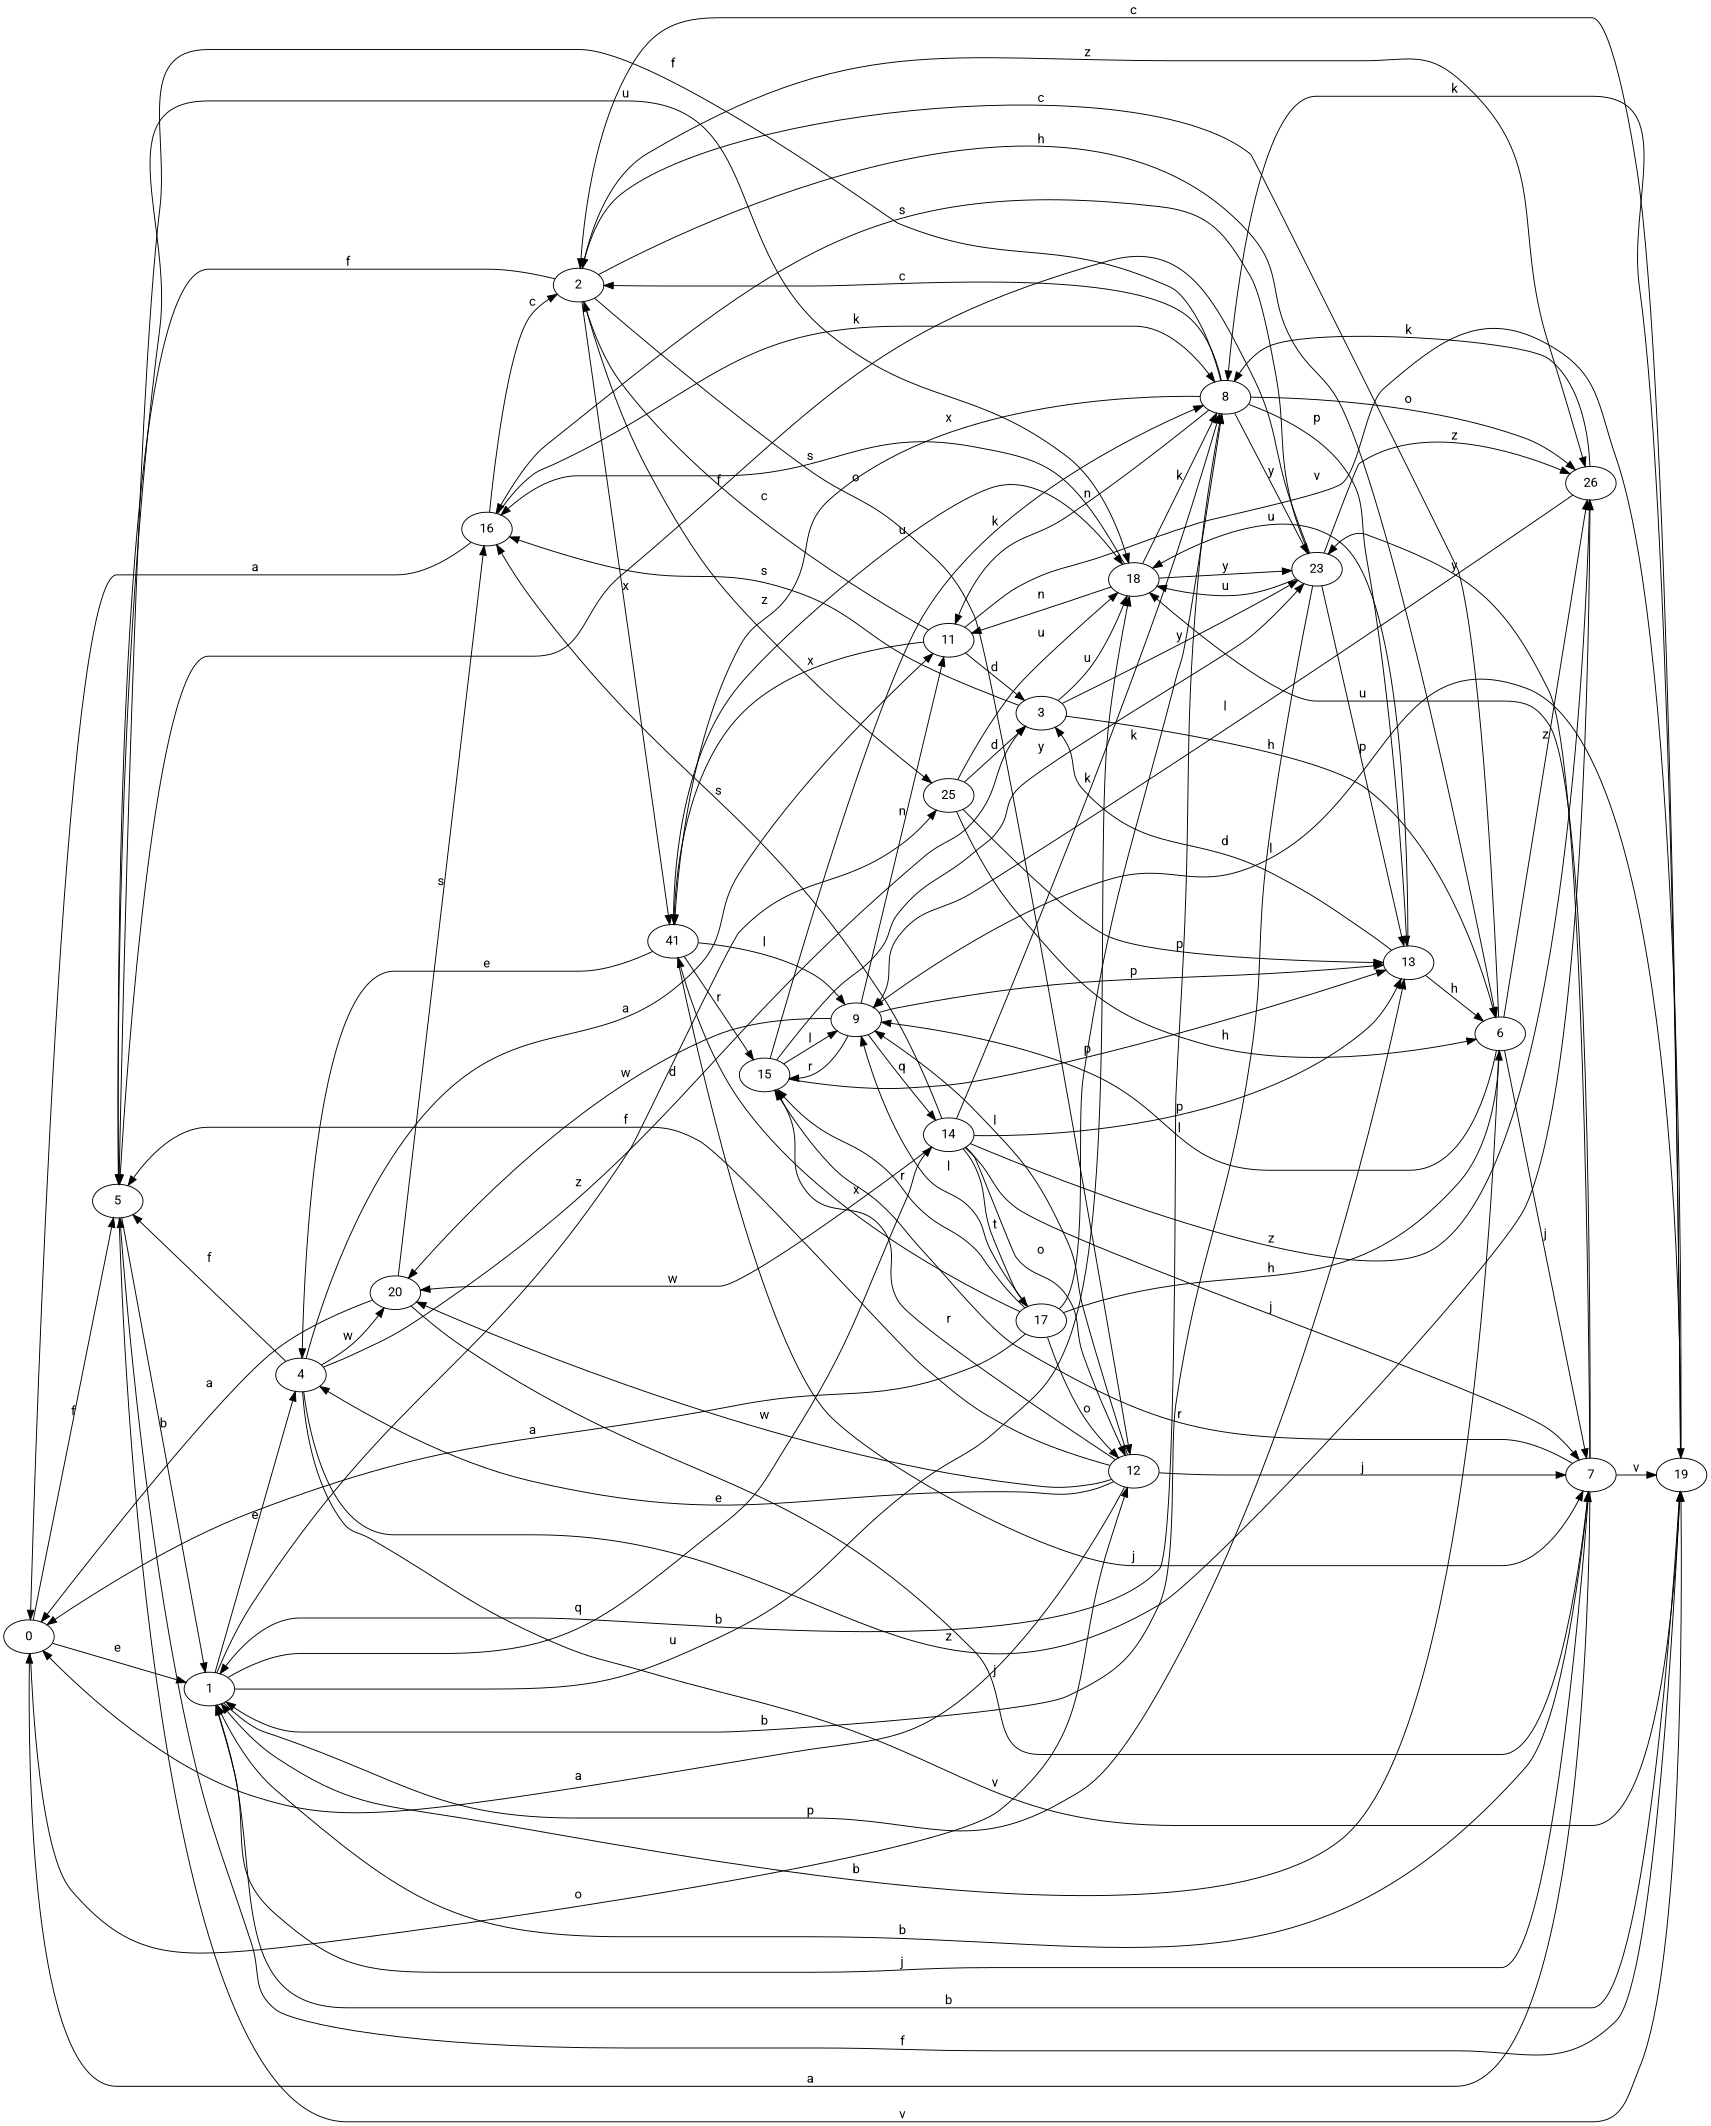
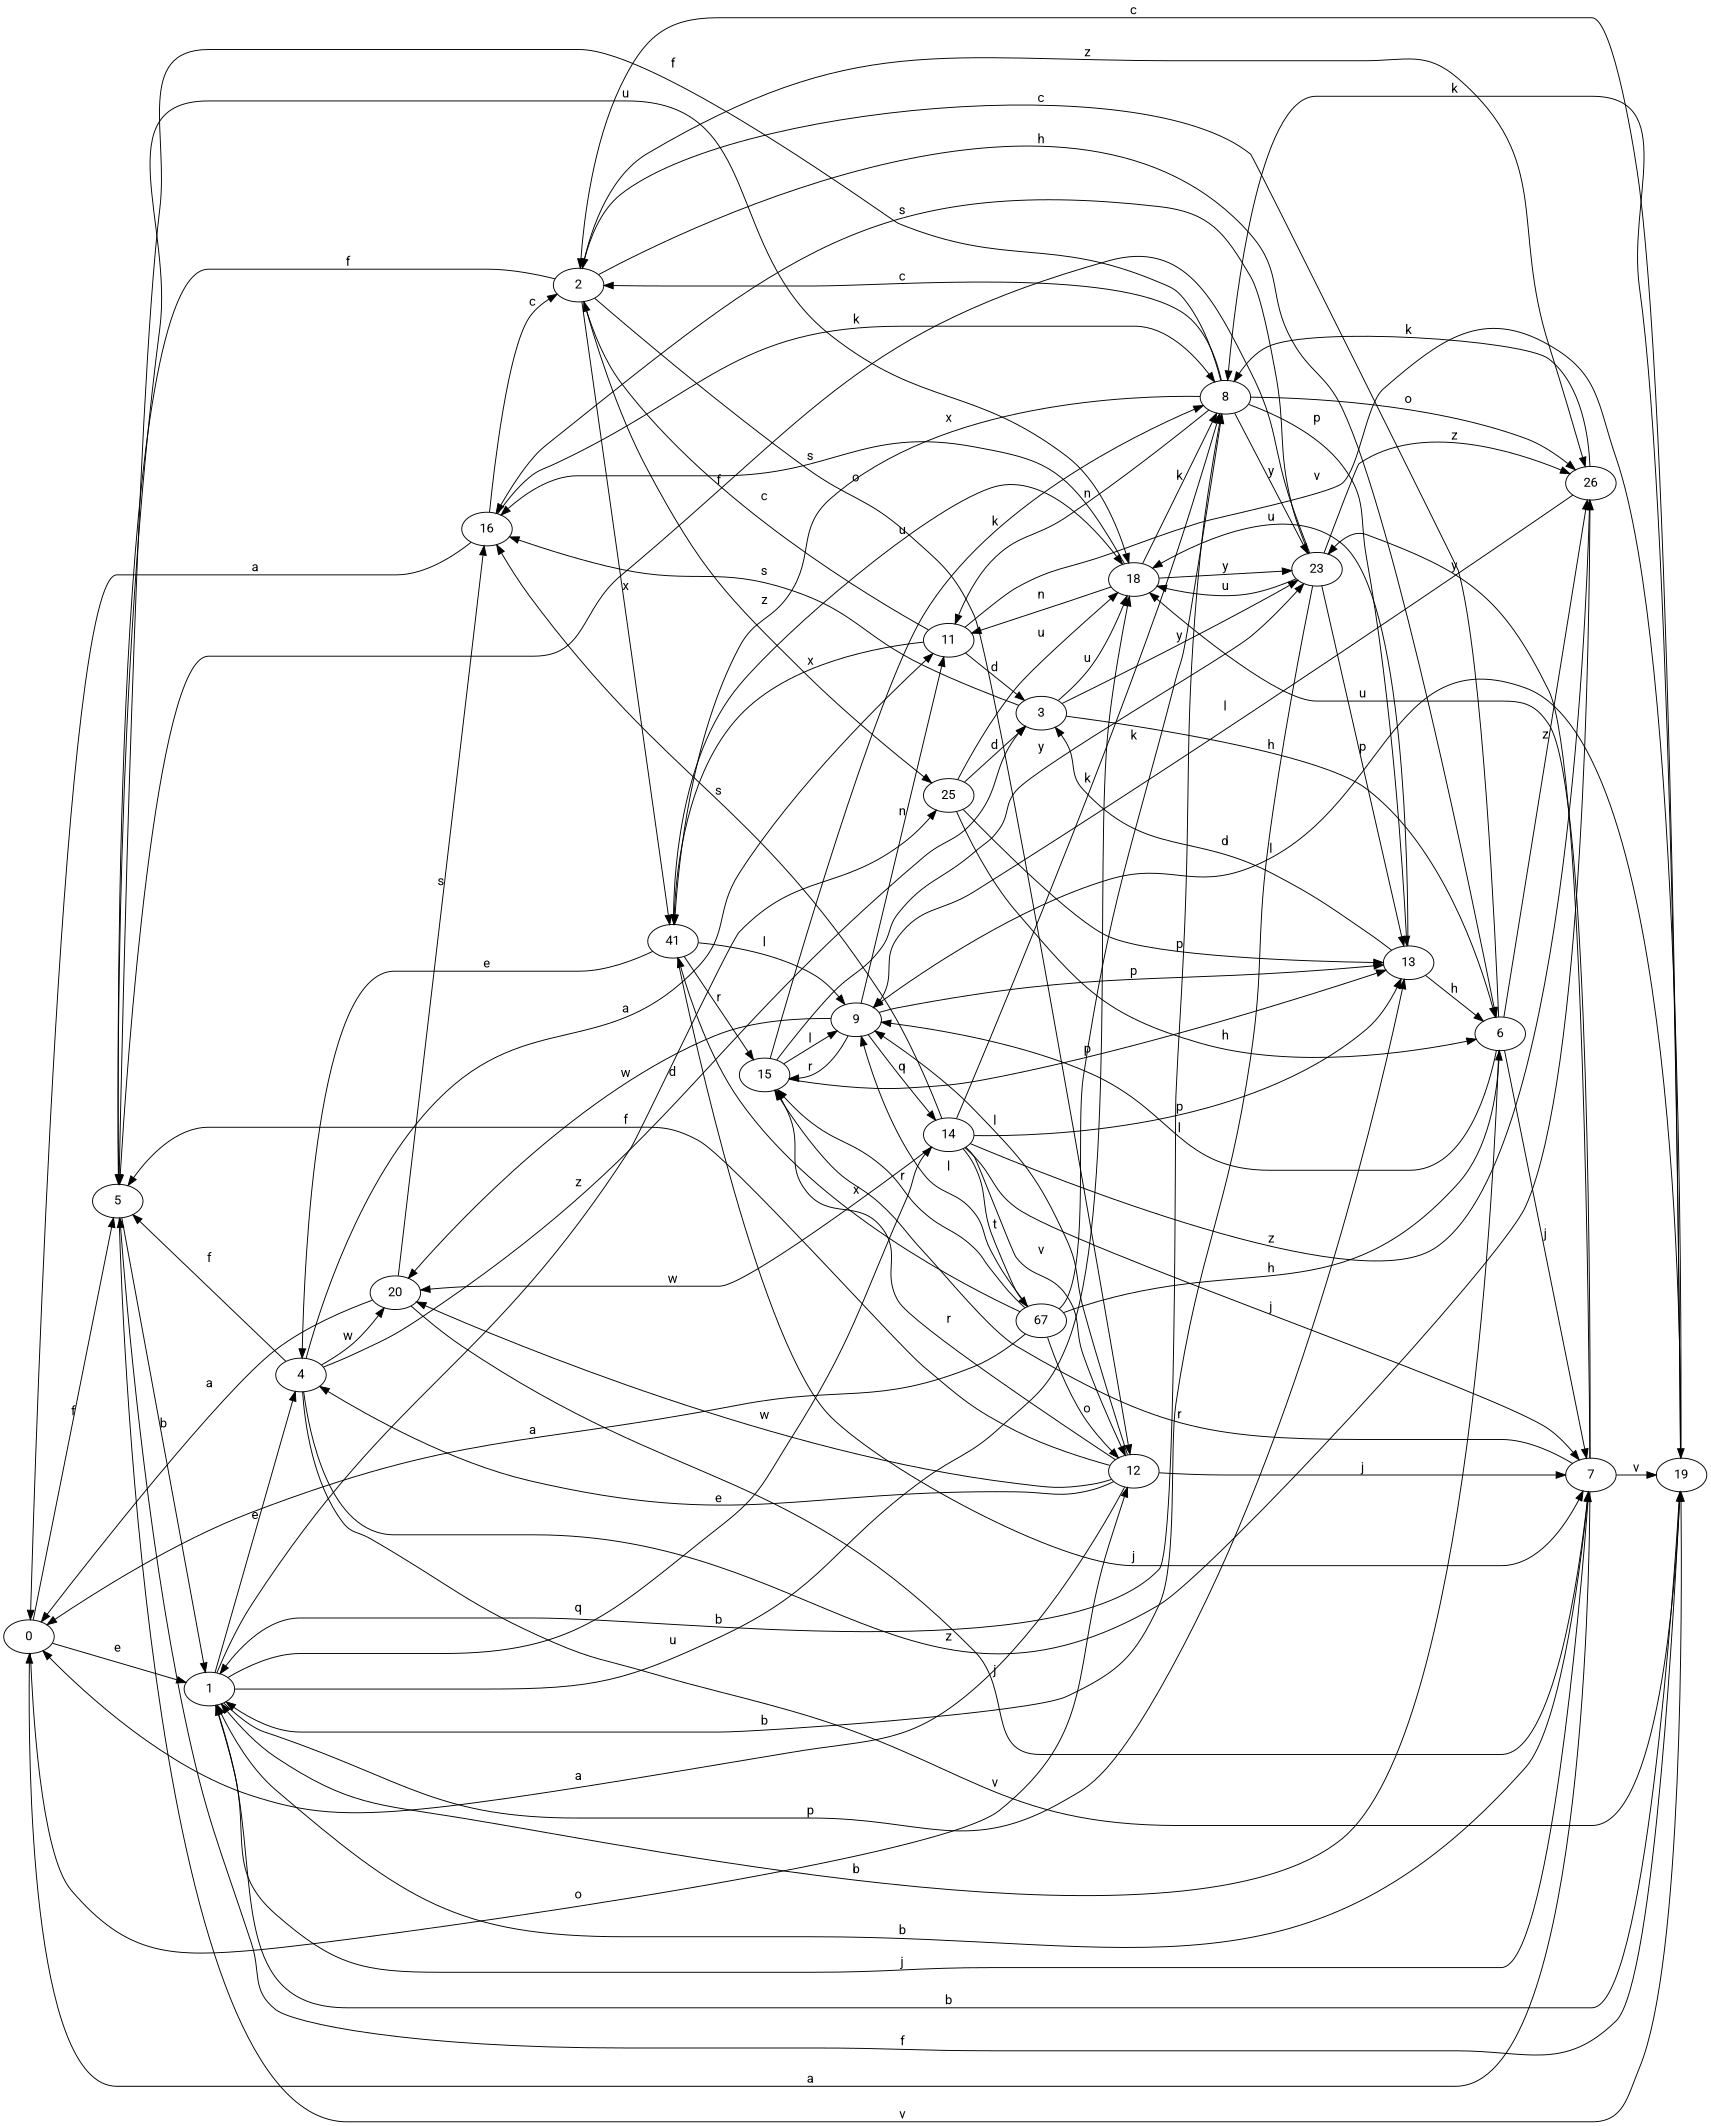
(1041, 1250) -> (1041, 1250)
(1041, 1321) -> (1041, 1321)
